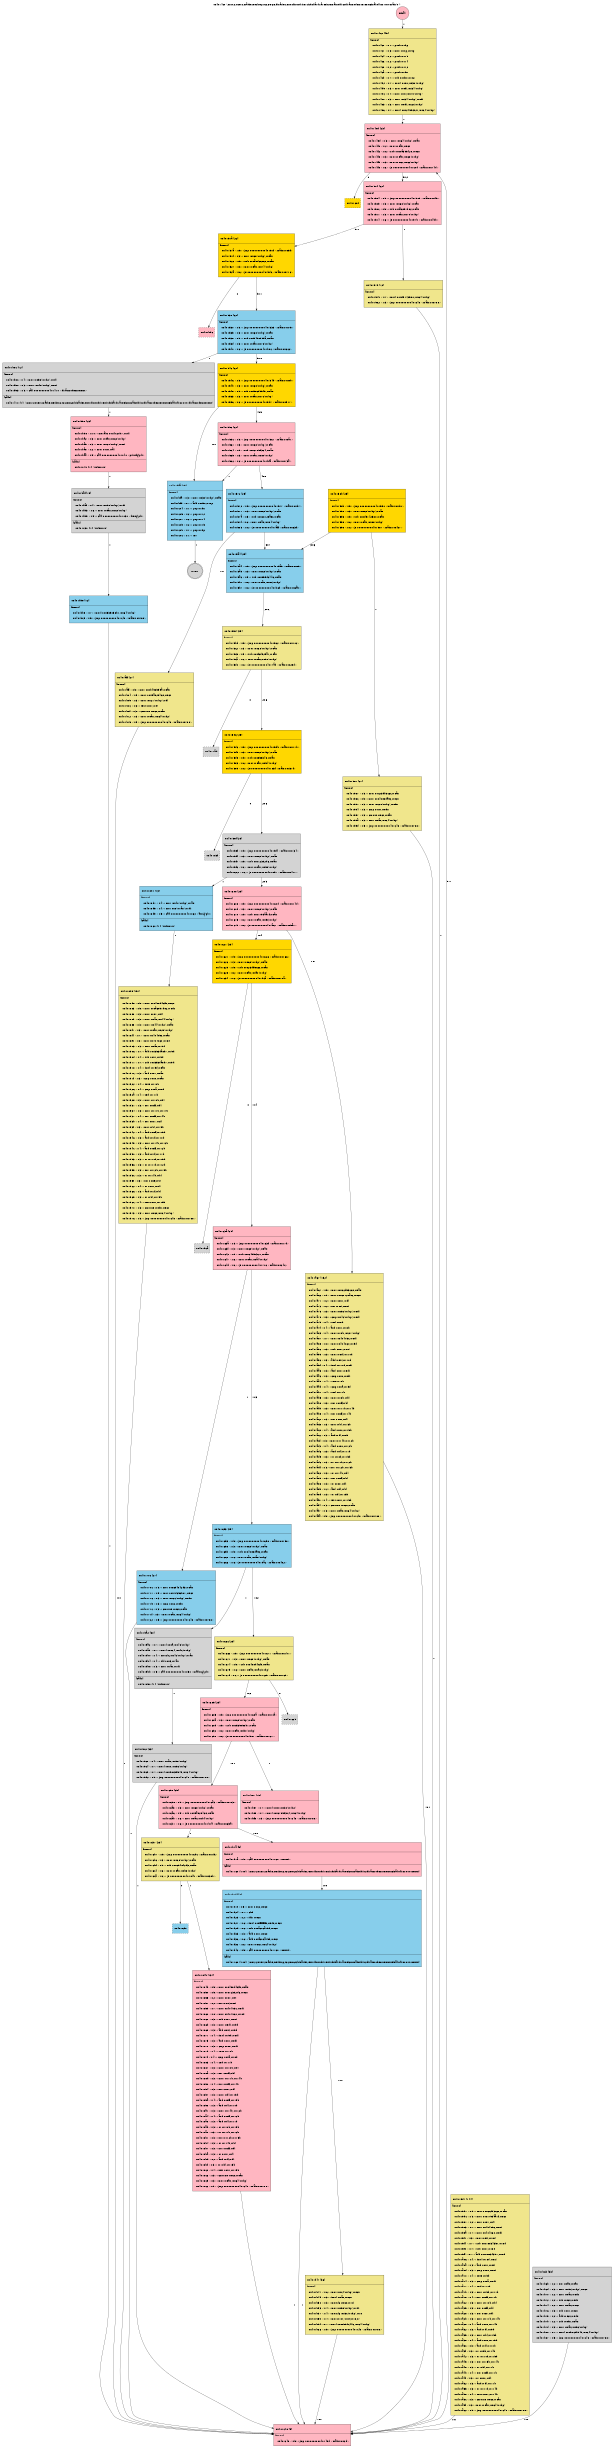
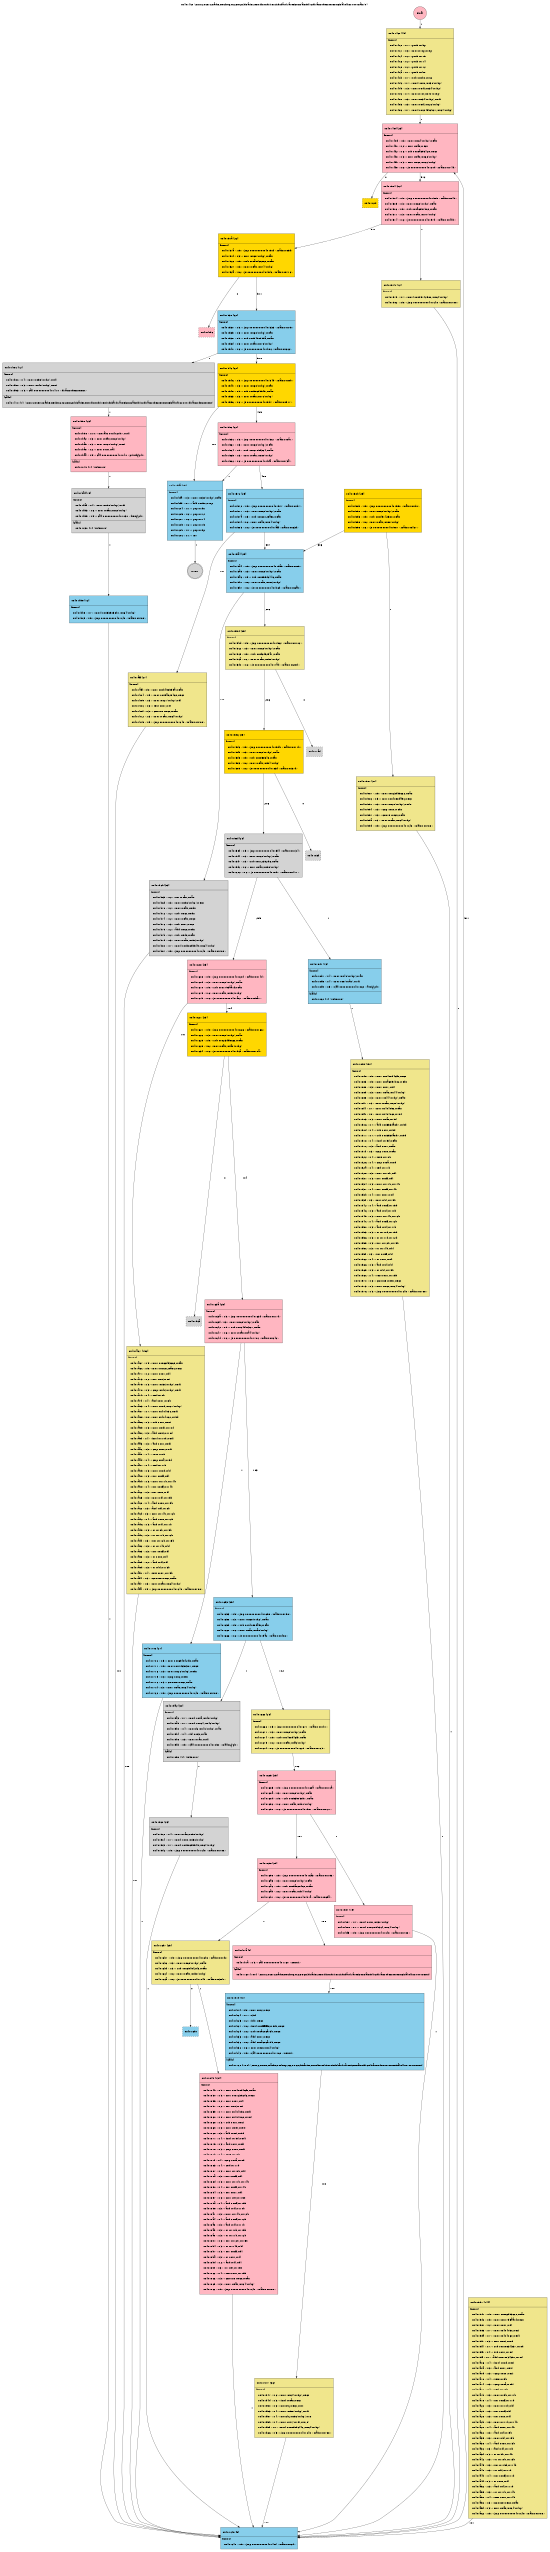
none -> (219, 733)
(290, 1719) -> none
(301, 2195) -> (420, 2248)
(312, 2435) -> (259, 2538)
